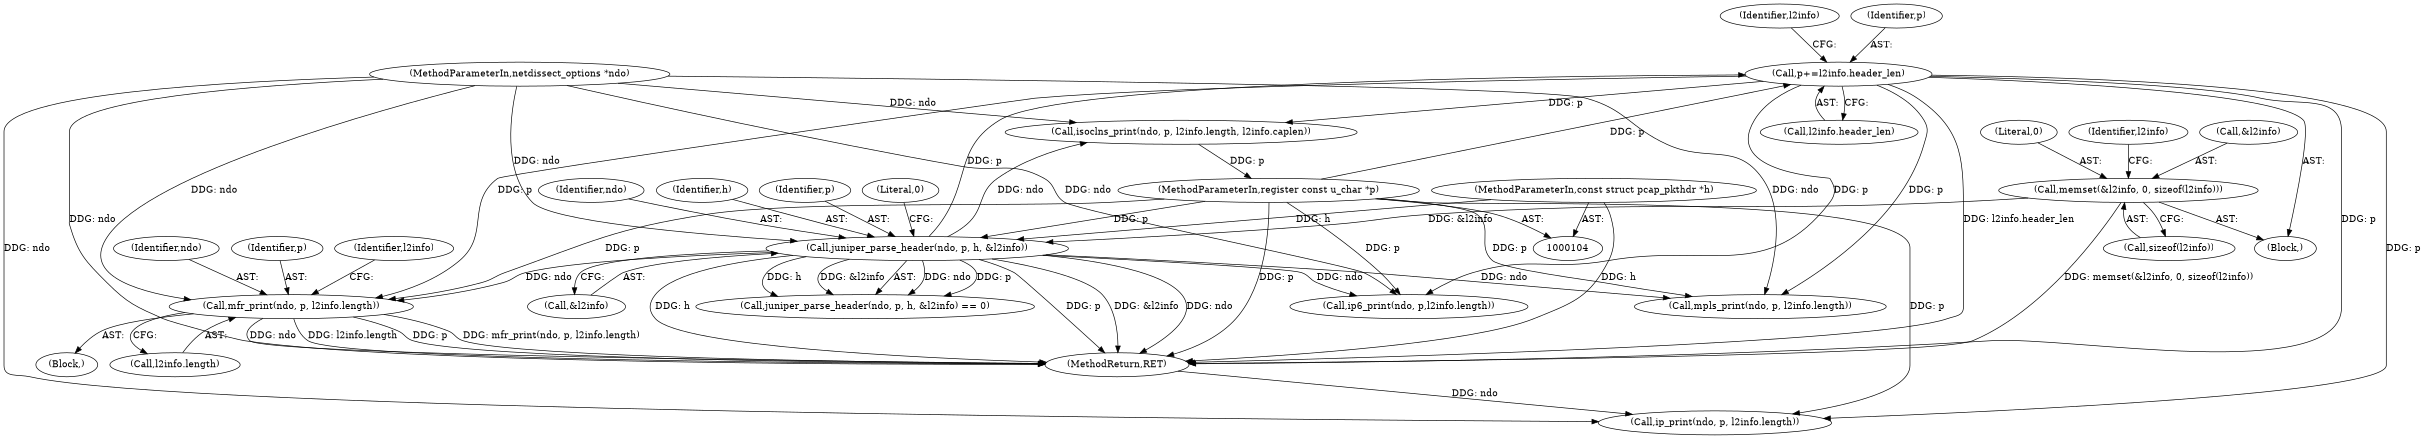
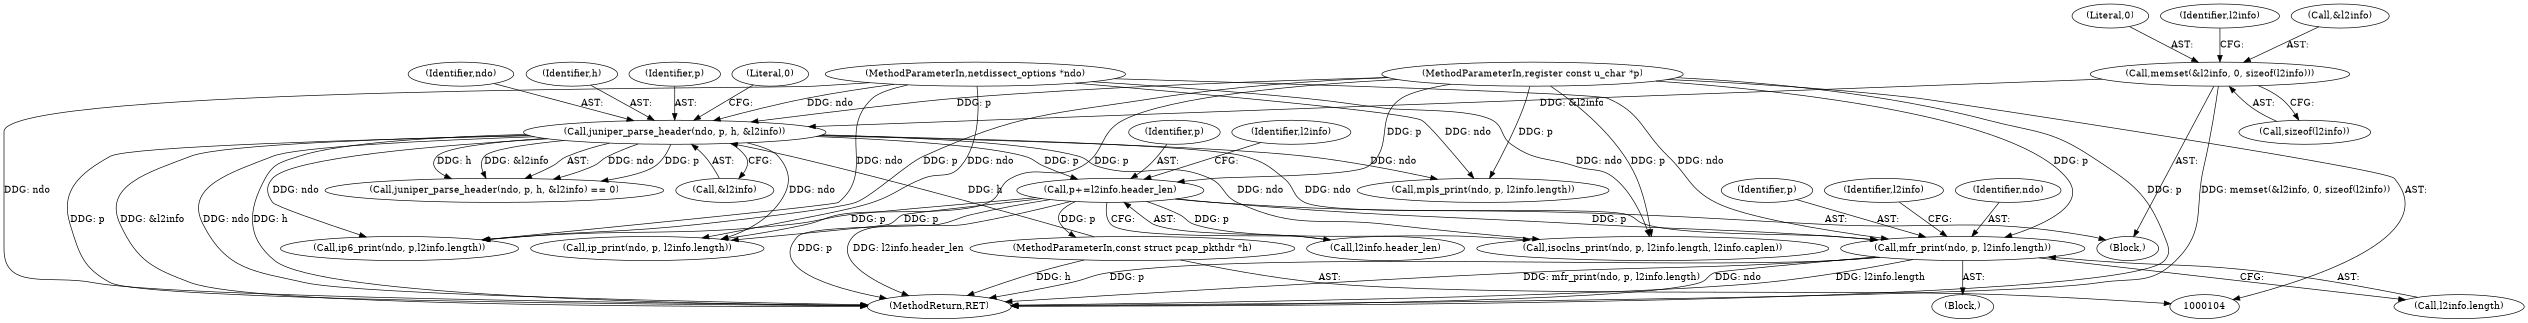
(1222, 160) -> (1617, 147)
(1897, 198) -> (1059, 216)
(1402, 392) -> (785, 193)
